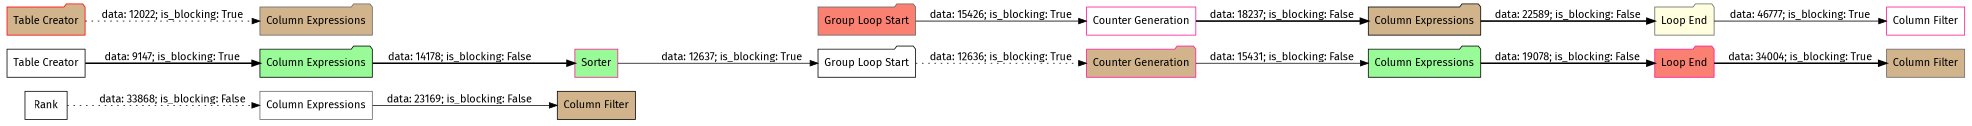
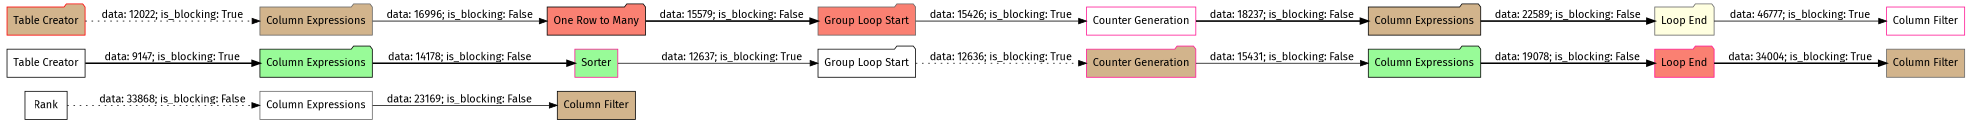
none -> (596, 21)
